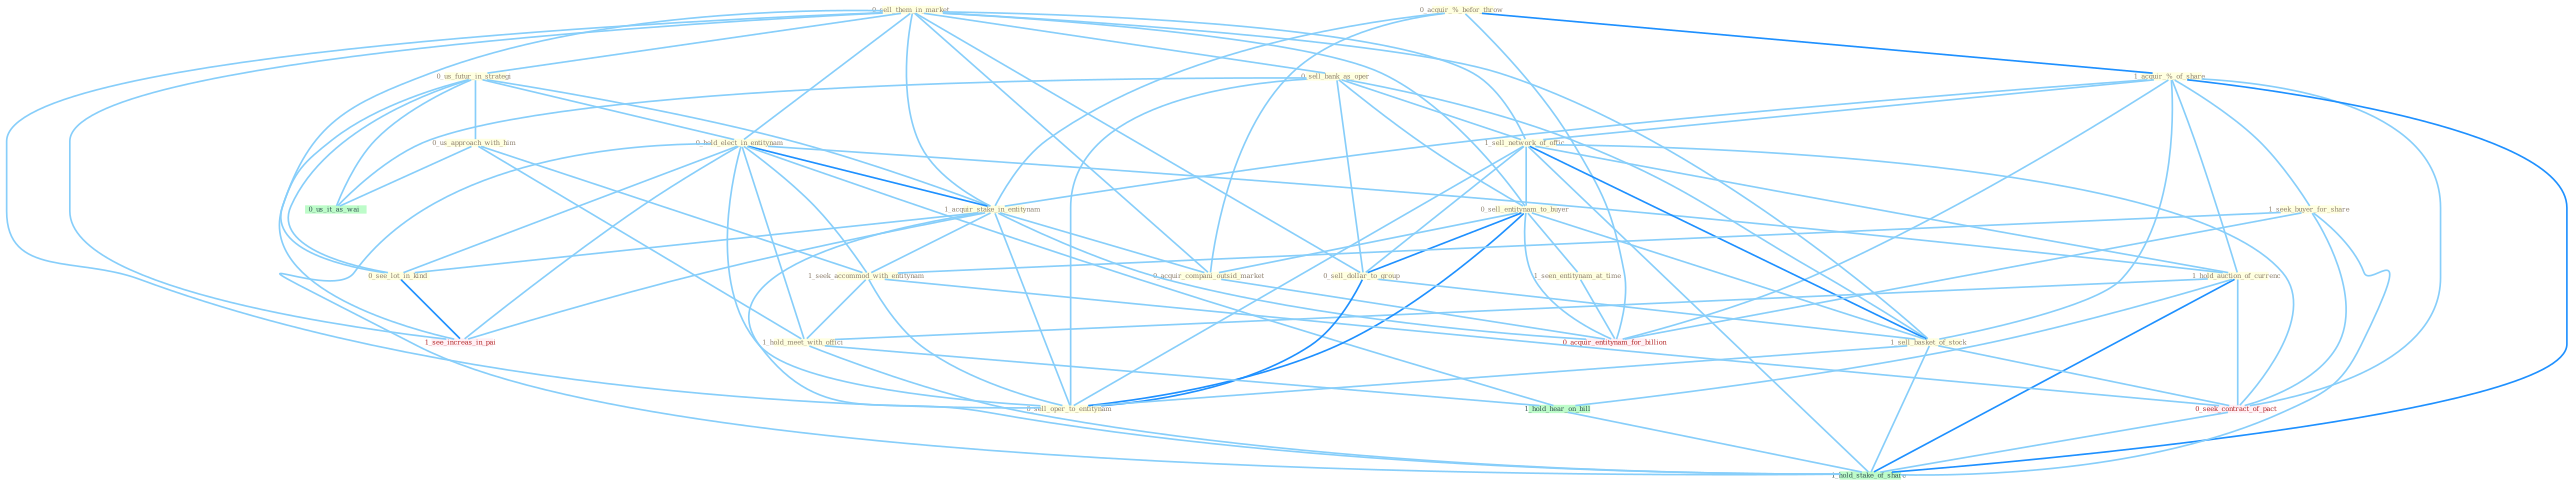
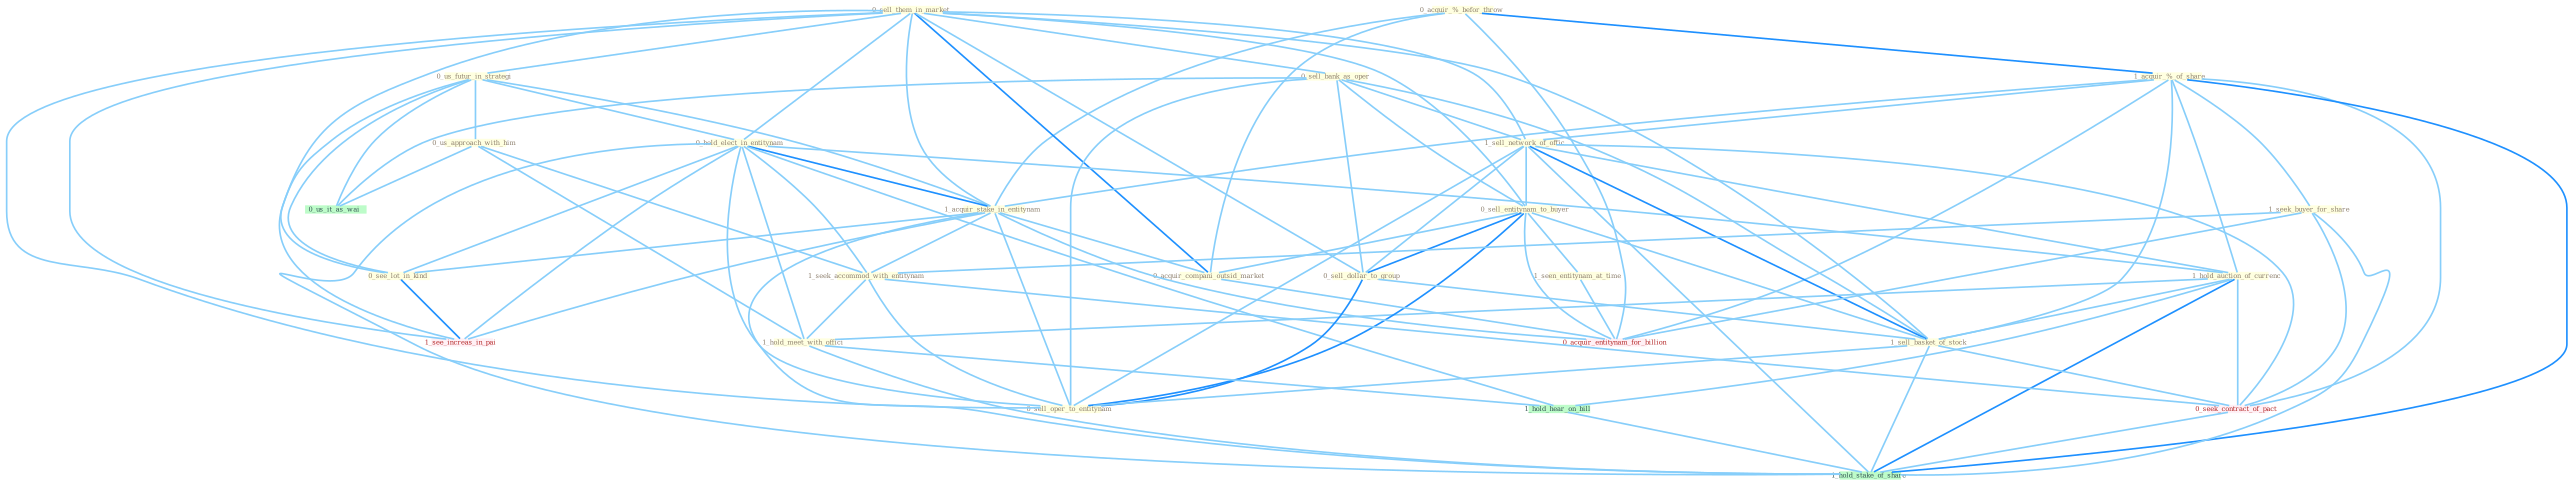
(1061, 143) -> (1061, 143)
none -> (2099, 306)
